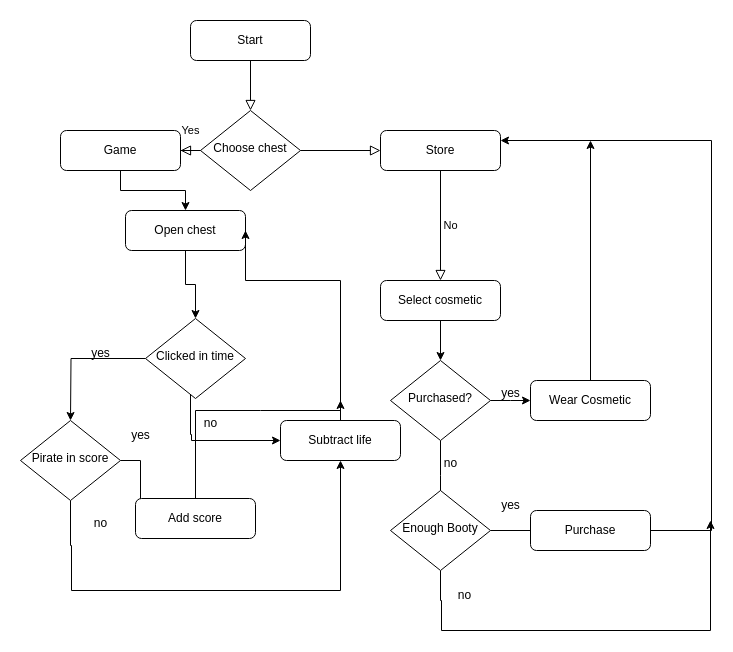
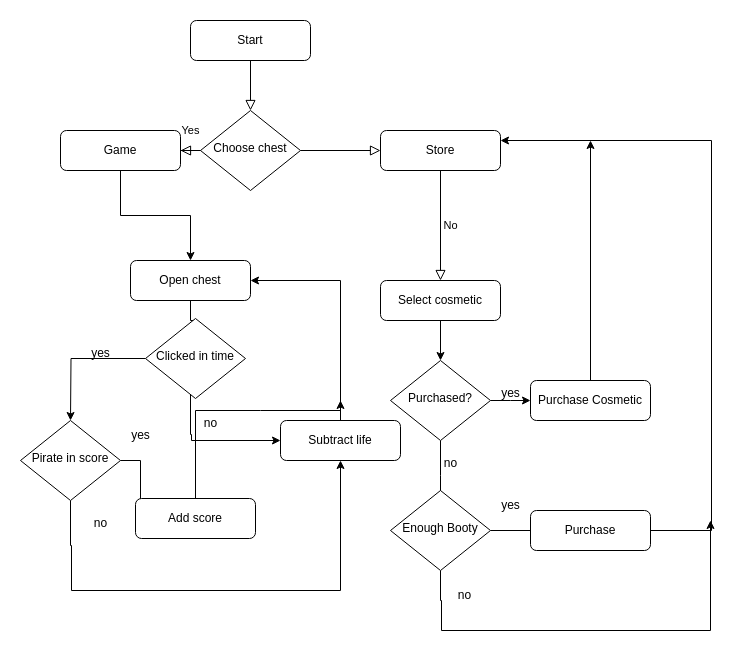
(186, 231) -> (191, 281)
(591, 401) -> (591, 401)
